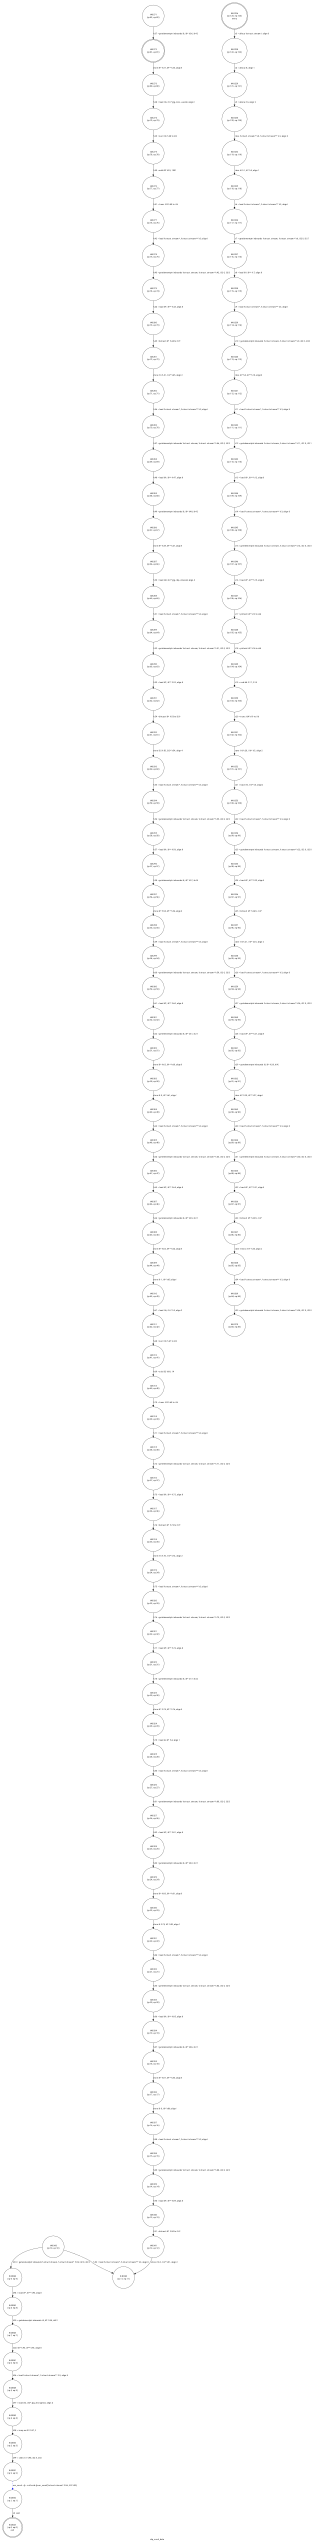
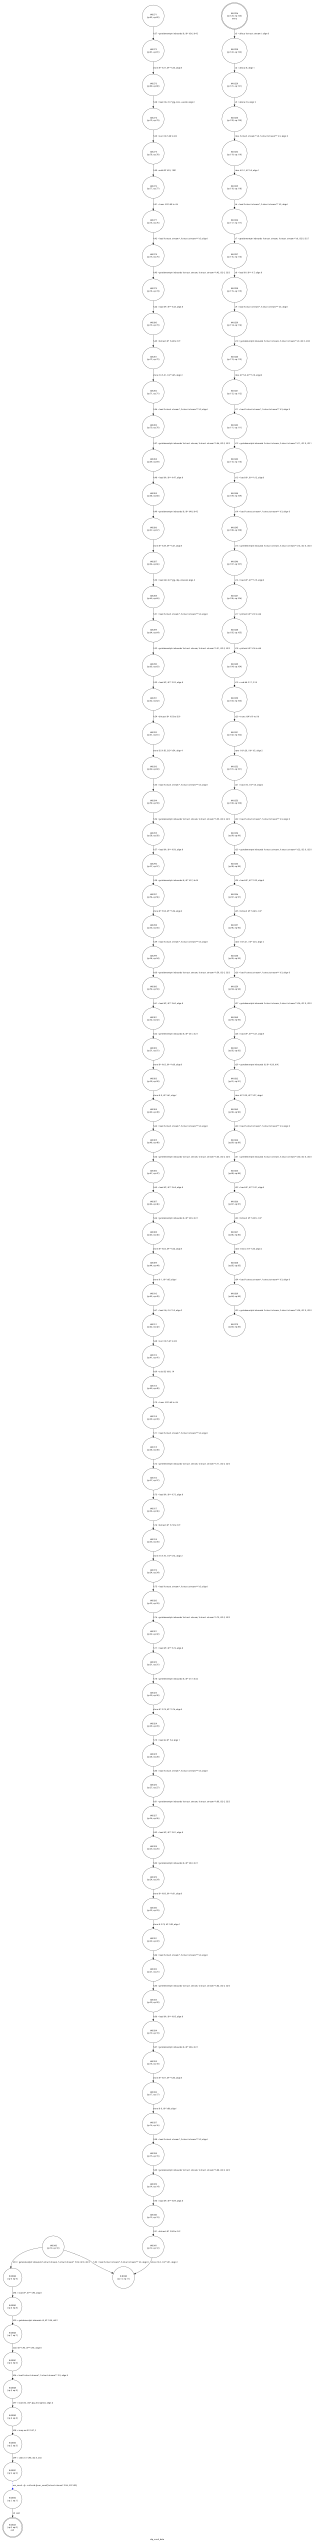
(153, 51) -> (153, 51)
